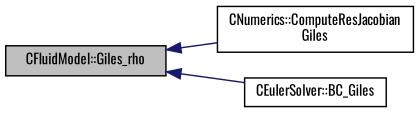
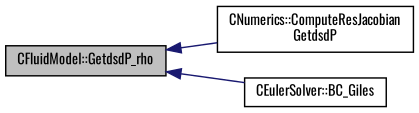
(315, 29) -> (315, 29)
(86, 61) -> (86, 61)
